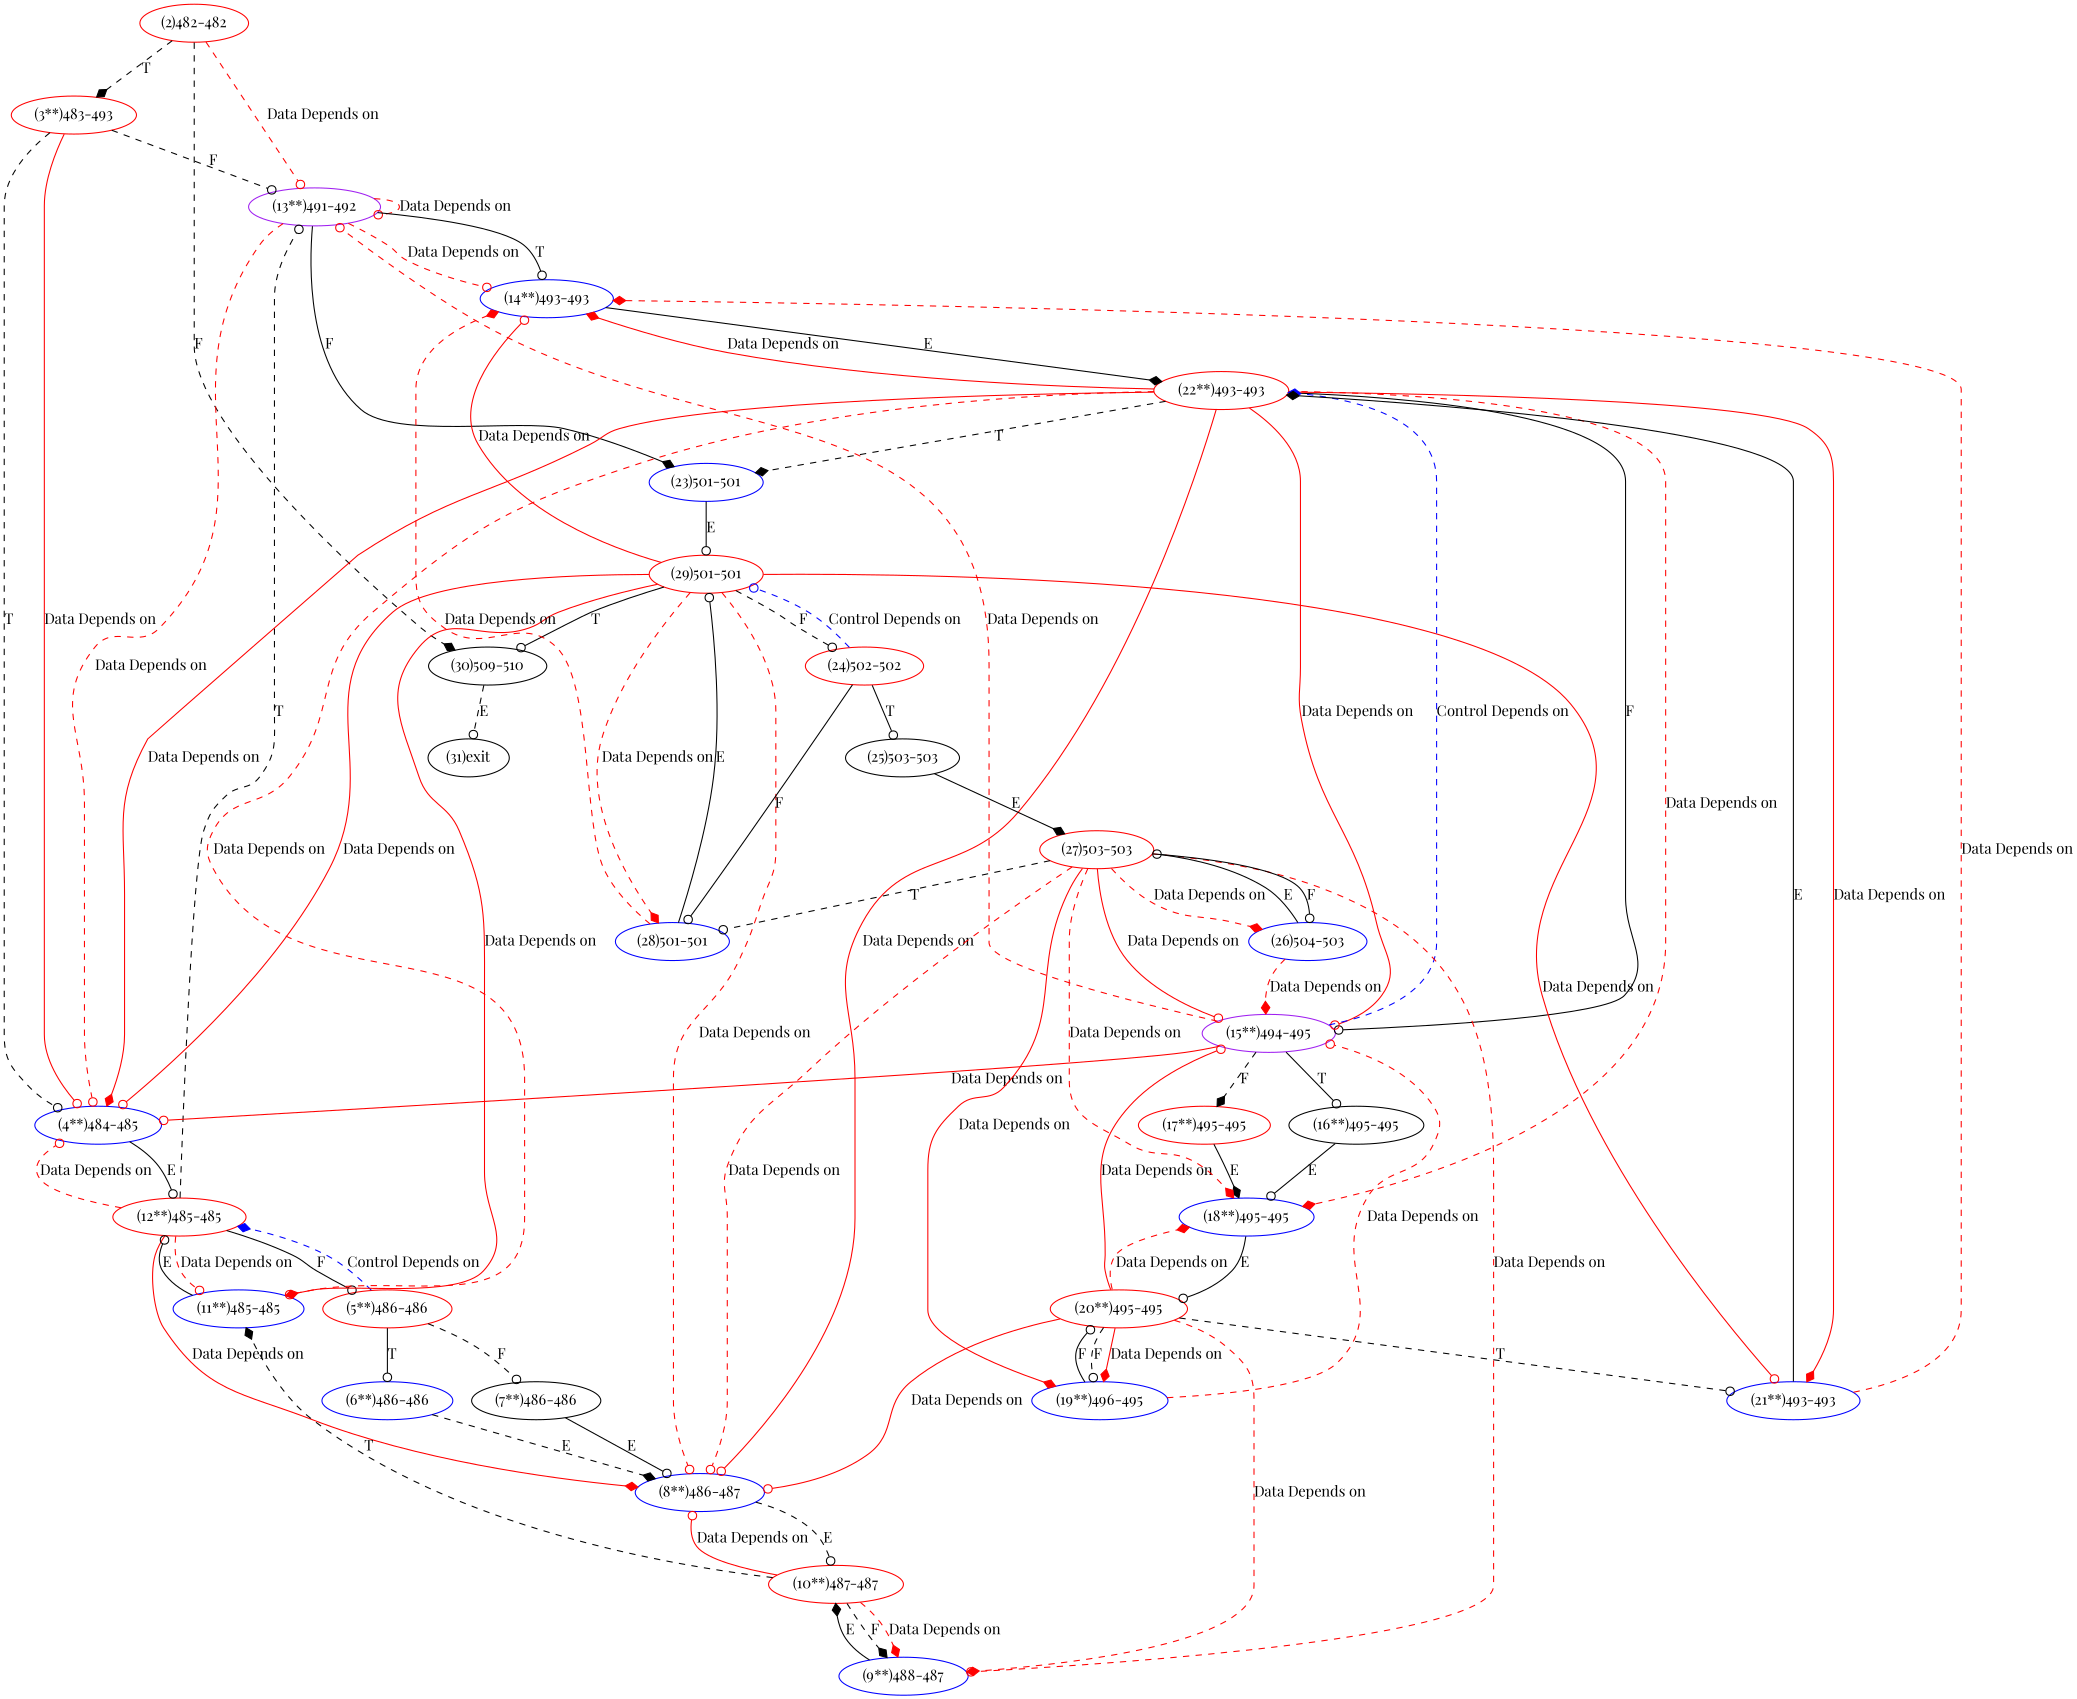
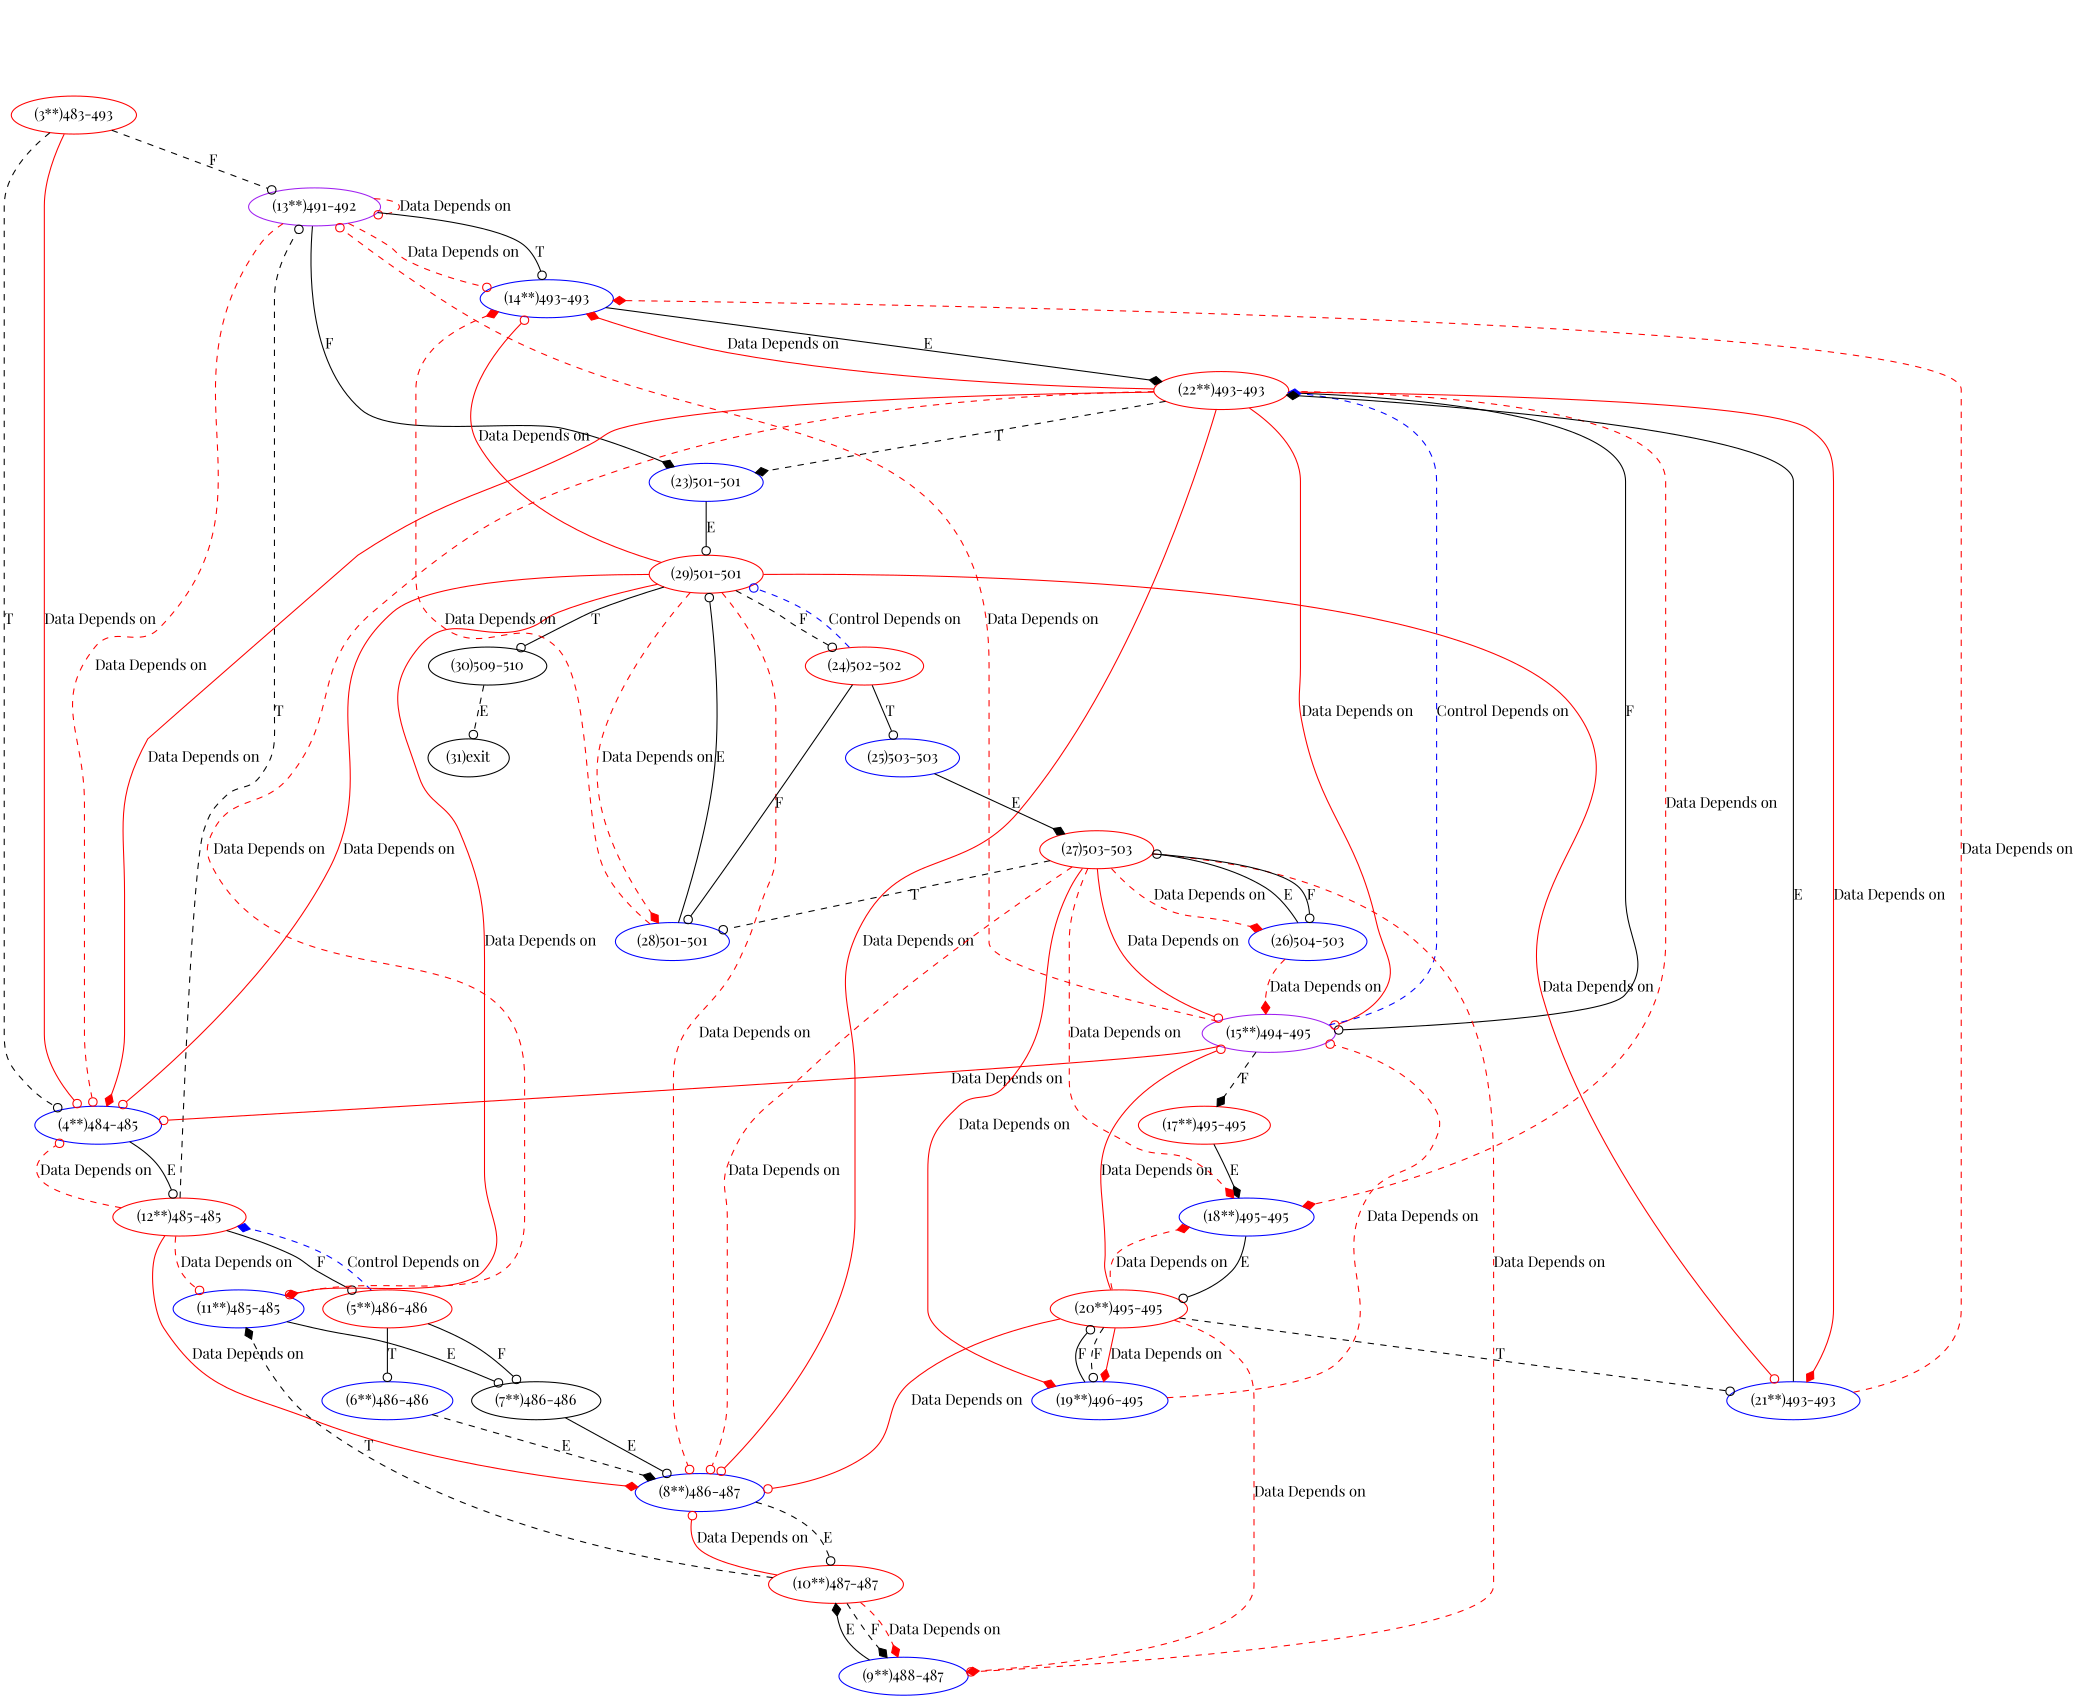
(194, 23) -> none
(902, 758) -> (902, 758)
(1356, 1125) -> none
(166, 1275) -> (398, 1346)
(474, 1345) -> (474, 1345)
